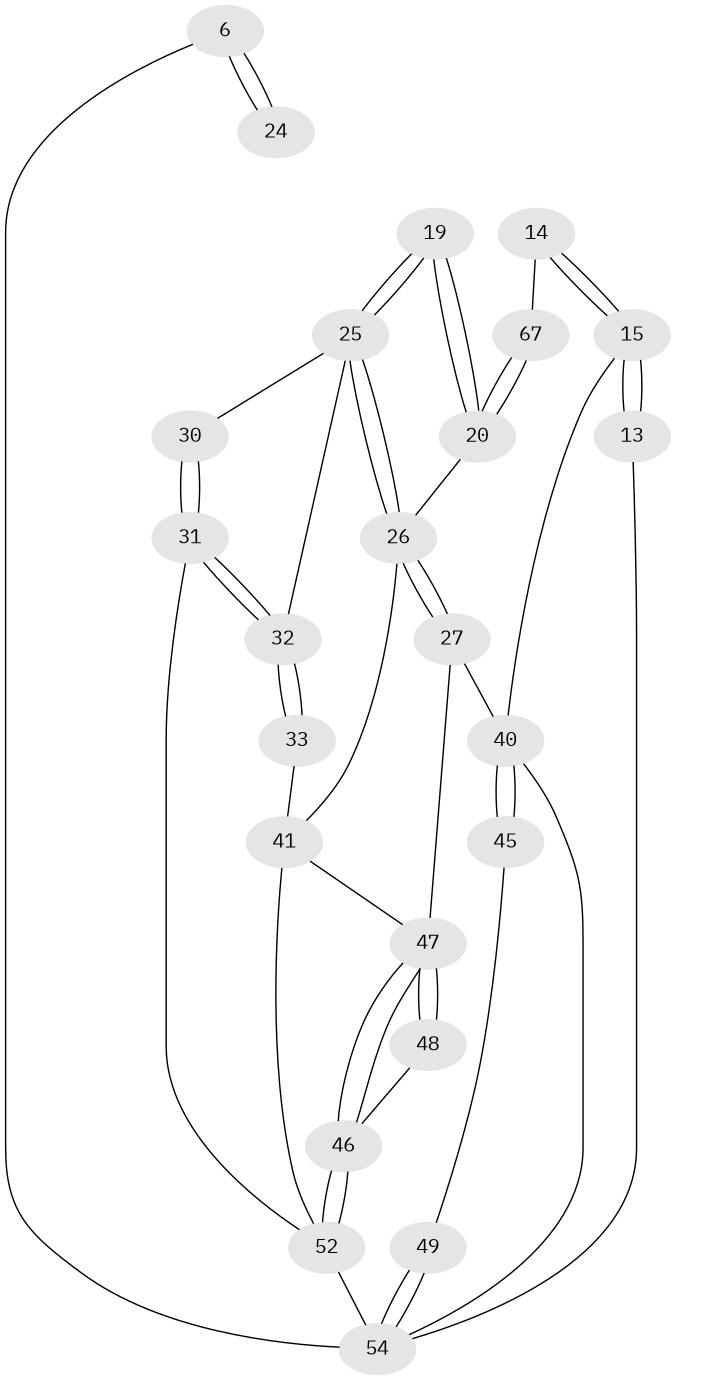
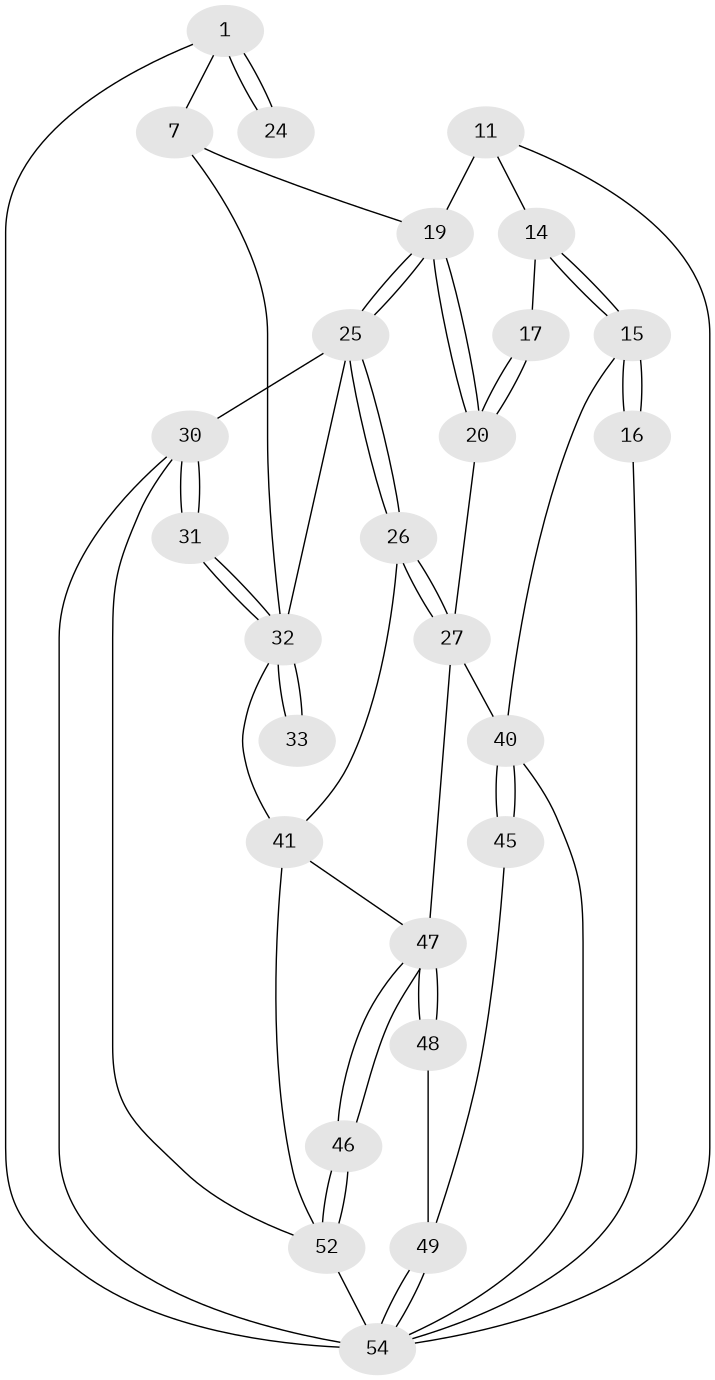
(225, 31) -> (225, 31)
none -> (175, 132)
none -> (486, 132)
(531, 335) -> (531, 335)
(632, 437) -> (632, 437)
(438, 487) -> (465, 538)
(291, 791) -> (243, 741)
(166, 922) -> (113, 885)
none -> (59, 969)
(386, 1096) -> (428, 1146)
